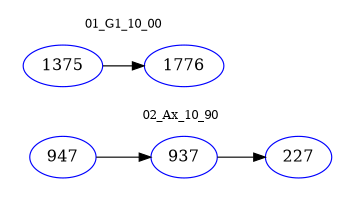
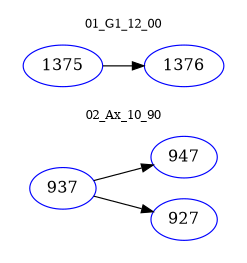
(124, 25) -> (124, 25)
(184, 66) -> (184, 66)
(118, 157) -> (118, 174)
(299, 157) -> (184, 220)
